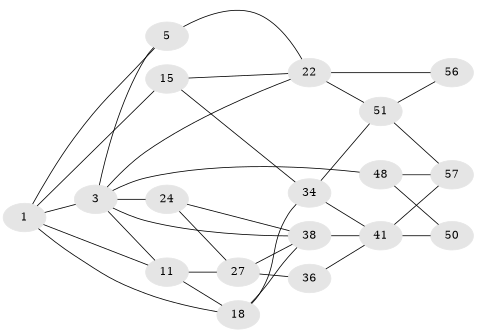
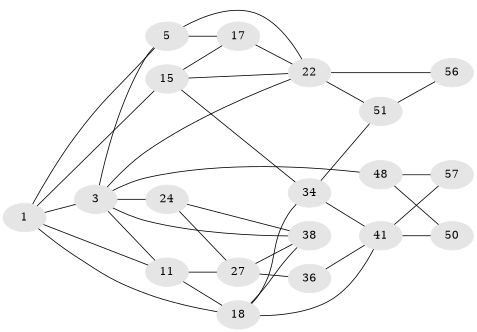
none -> (238, 36)
(416, 143) -> none
(345, 236) -> (328, 301)
